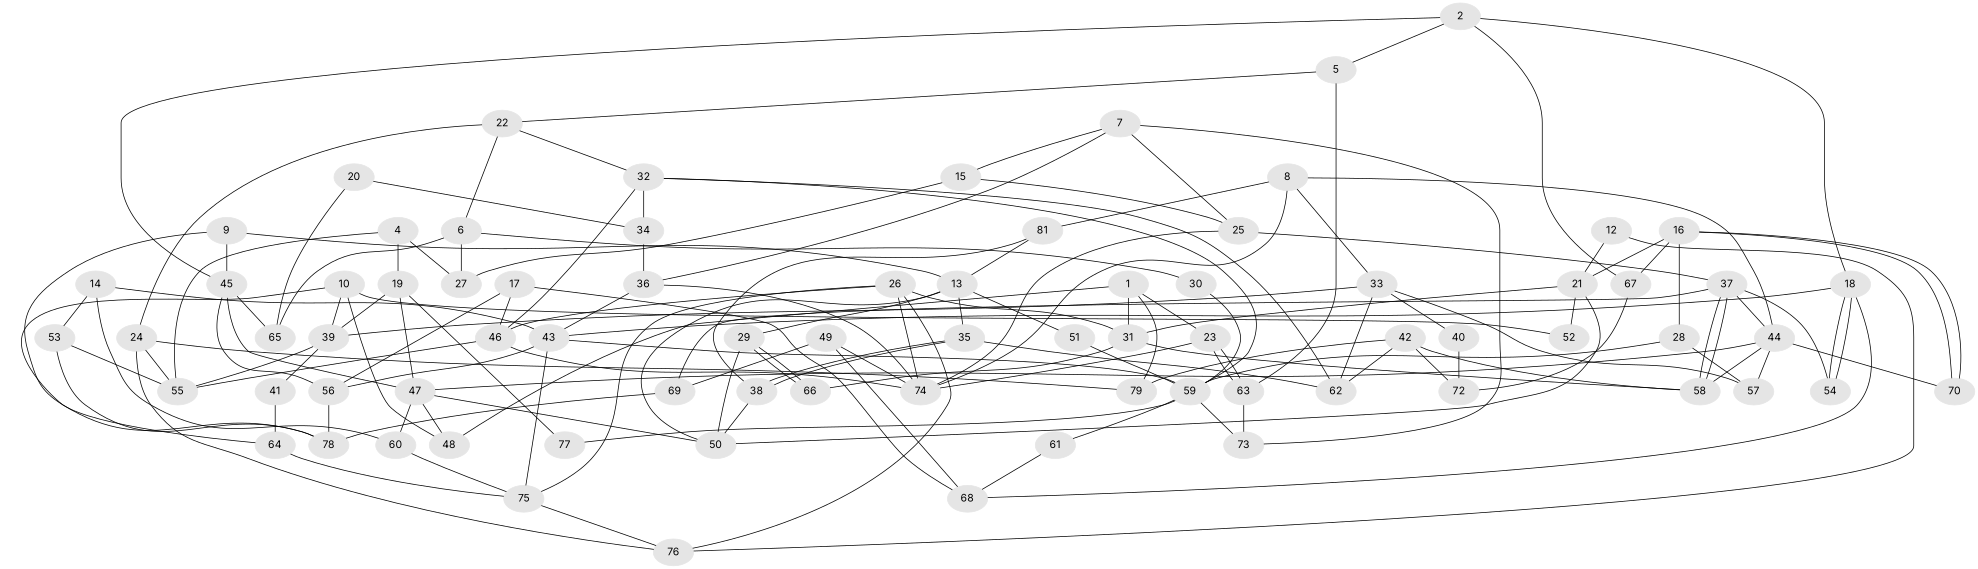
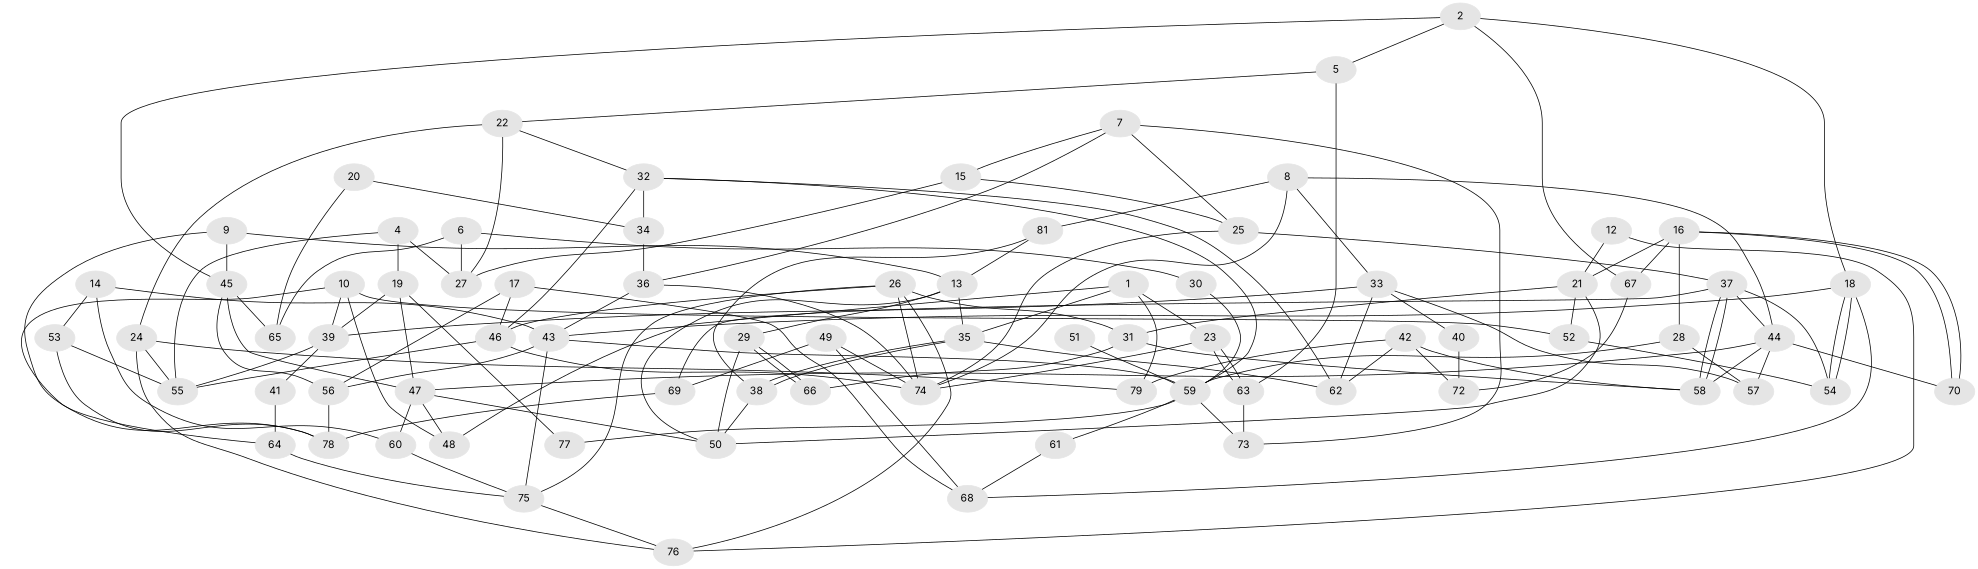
(482, 177) -> (497, 211)
(995, 302) -> none
(1128, 311) -> (1046, 311)
none -> (1695, 361)
